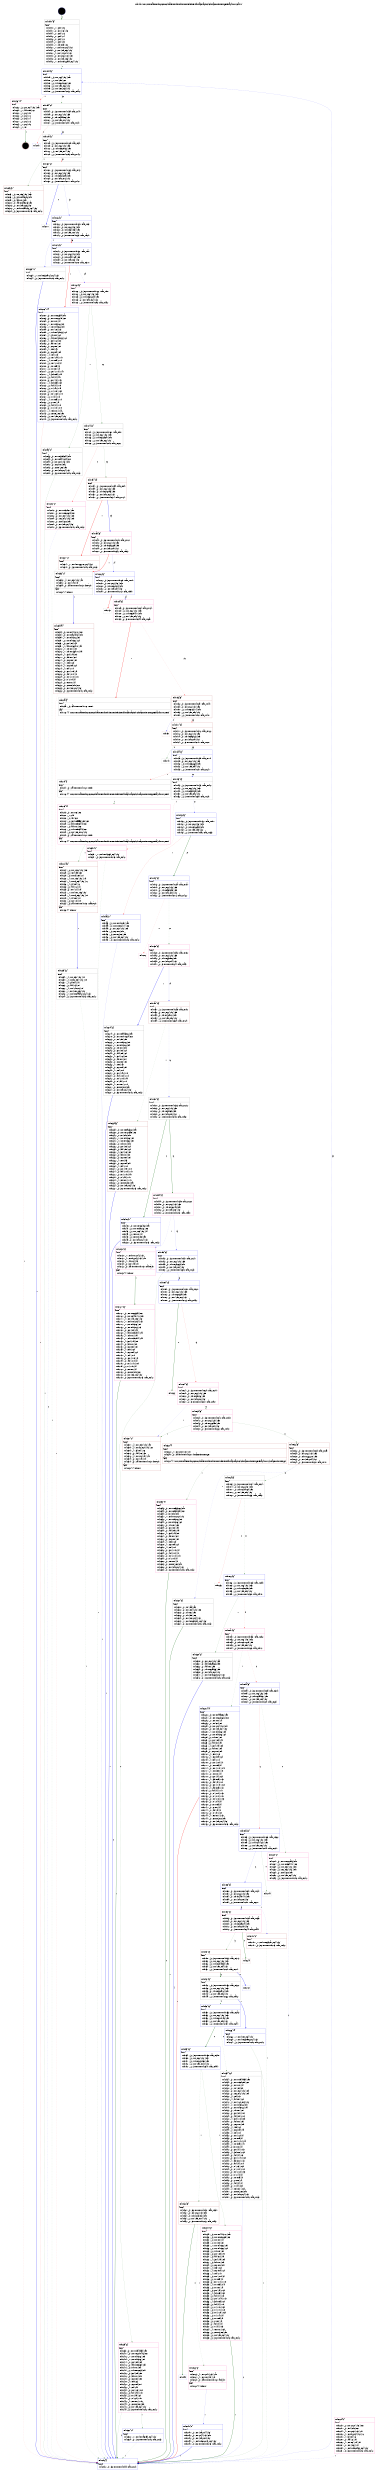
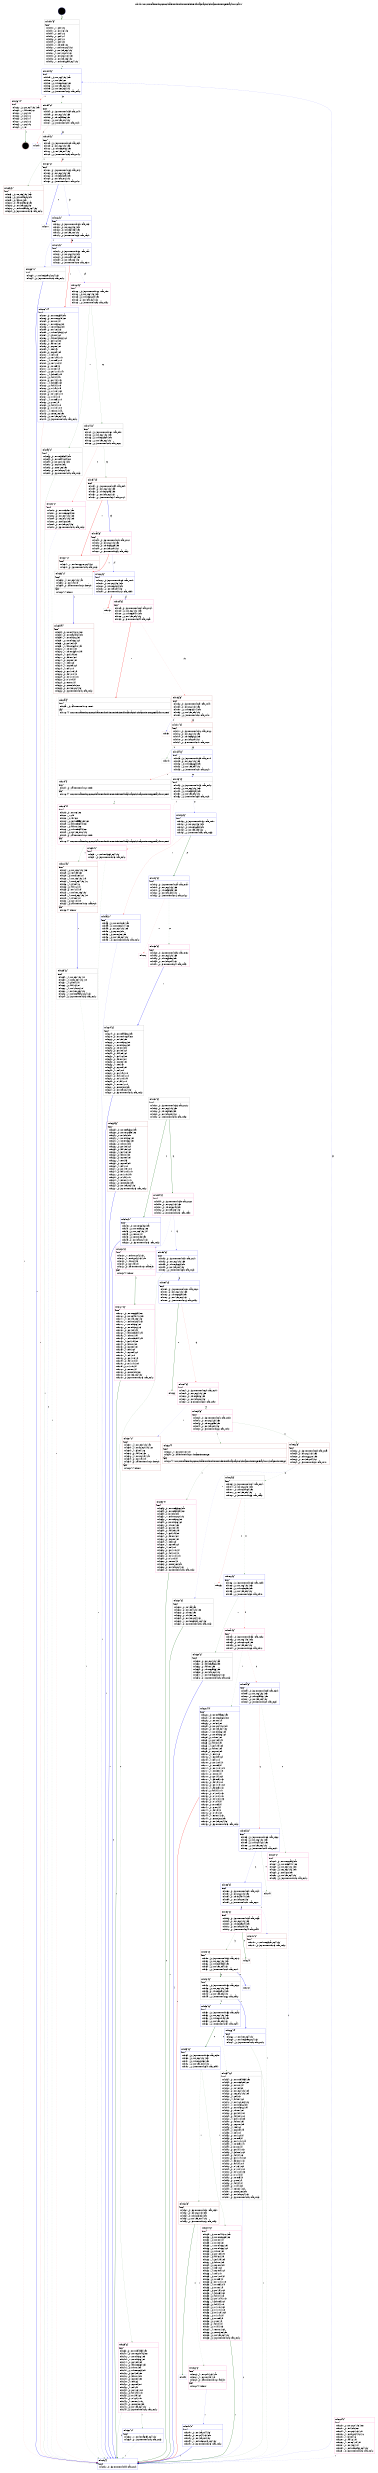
(169, 1012) -> none
(176, 1430) -> (218, 1437)
